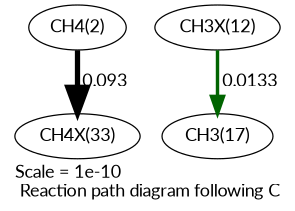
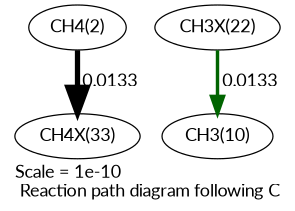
(218, 28) -> (218, 28)
(102, 82) -> (108, 82)
(218, 136) -> (218, 136)
